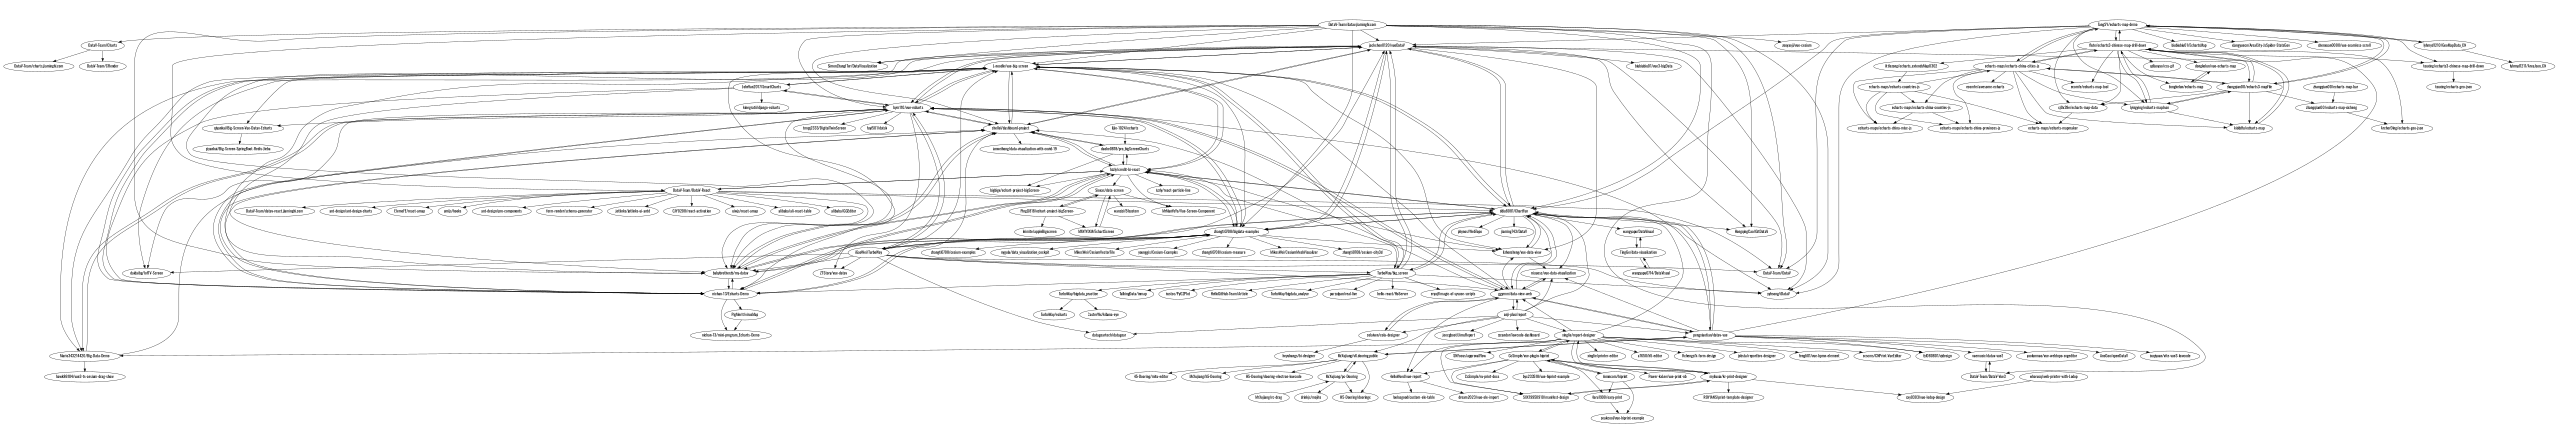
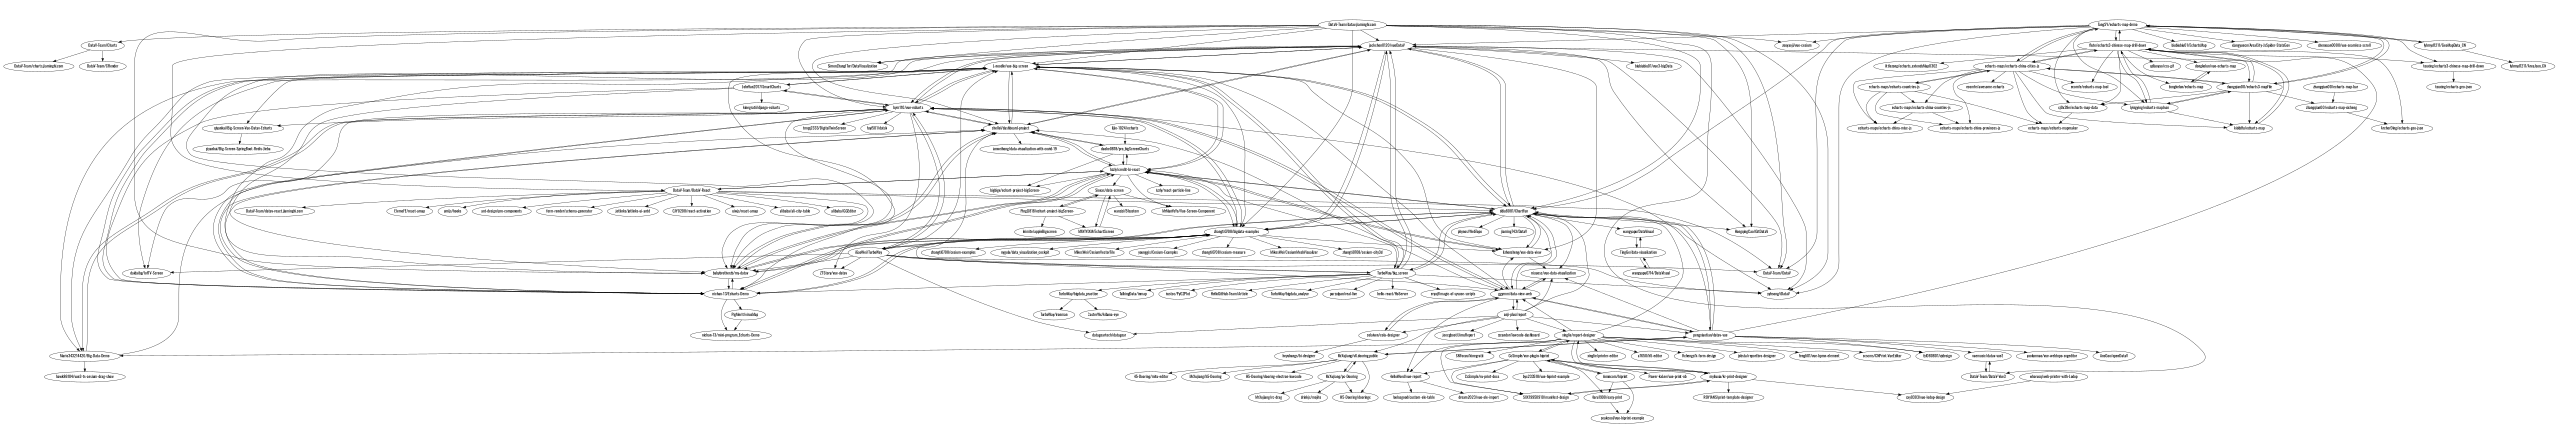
none -> (1952, 30)
(2445, 46) -> (2445, 46)
(1905, 74) -> (1953, 76)
(351, 211) -> none
(795, 211) -> (795, 211)
none -> (1324, 212)
(1214, 223) -> none
none -> (994, 262)
(1054, 315) -> (1054, 315)
(1470, 356) -> (1470, 356)
(2170, 356) -> none
(1304, 388) -> (1305, 387)
